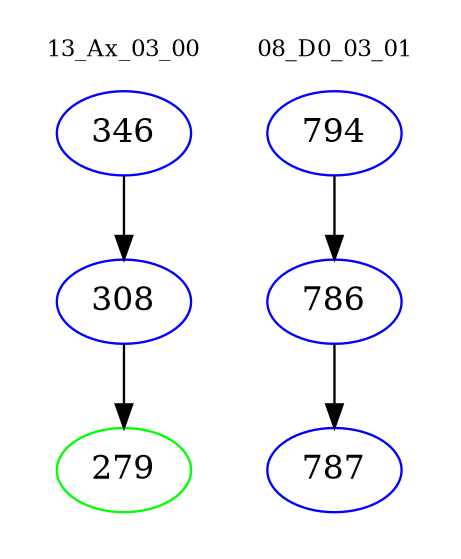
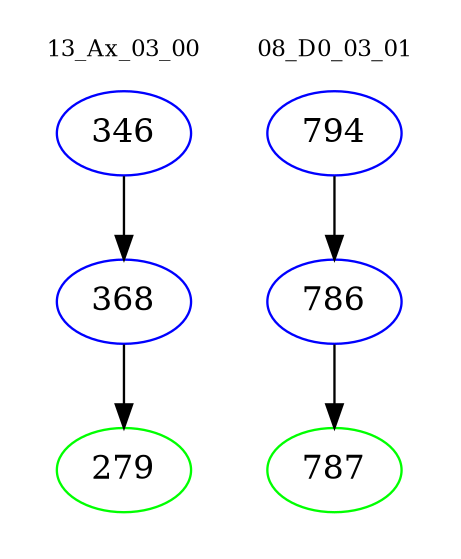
(124, 302) -> (124, 302)
(334, 470) -> (334, 470)
